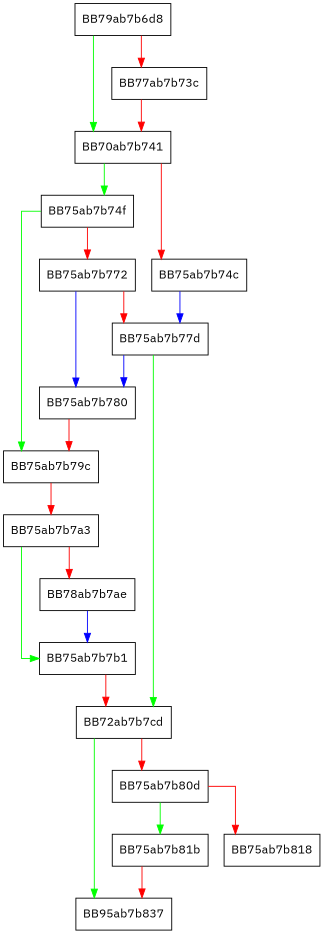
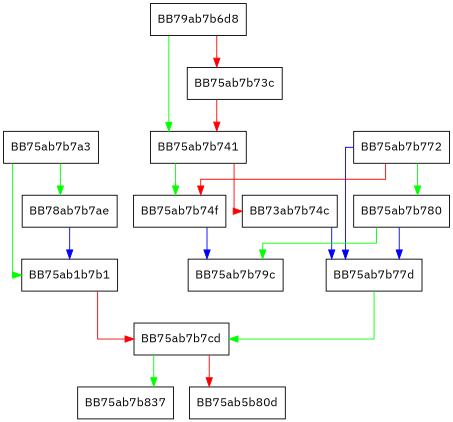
(159, 83) -> (235, 83)
(123, 147) -> (198, 147)
(87, 239) -> (298, 179)
(199, 275) -> (290, 211)
(124, 303) -> (345, 195)
(22, 317) -> (207, 239)
(76, 335) -> (418, 175)
(124, 366) -> (399, 239)
(69, 430) -> (324, 243)
(51, 494) -> none
(69, 558) -> (60, 175)
(87, 659) -> (70, 275)
(124, 722) -> (181, 339)
(160, 786) -> (237, 403)
(160, 850) -> none
(272, 850) -> none
(124, 914) -> (126, 403)
